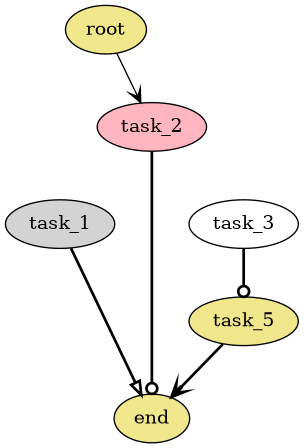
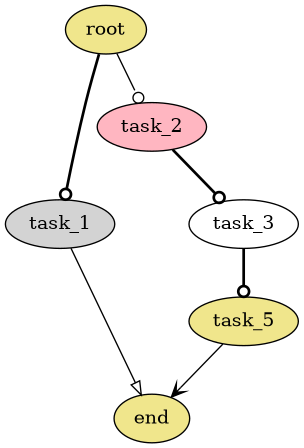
(126, 72) -> (126, 72)
none -> (81, 121)
(152, 267) -> (194, 172)
(103, 315) -> (103, 315)
(202, 366) -> (202, 366)
